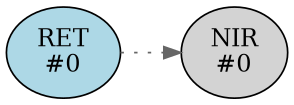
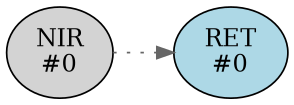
(142, 53) -> (135, 53)
